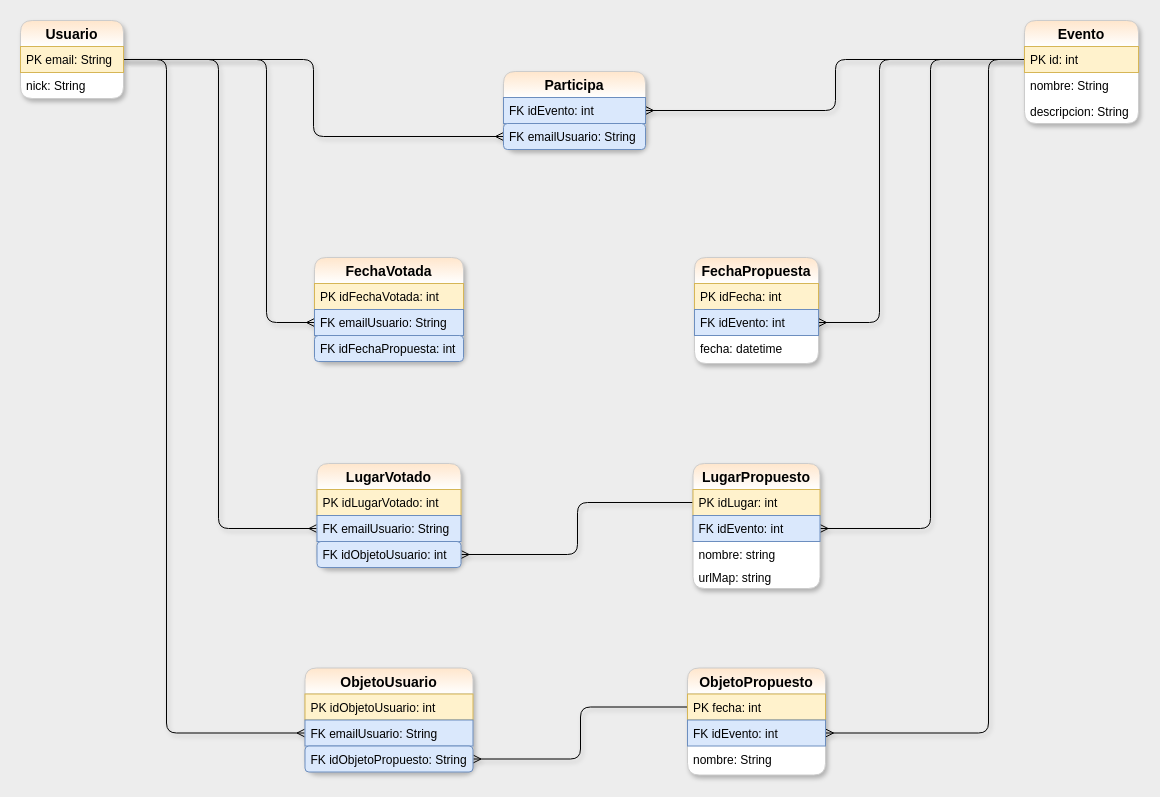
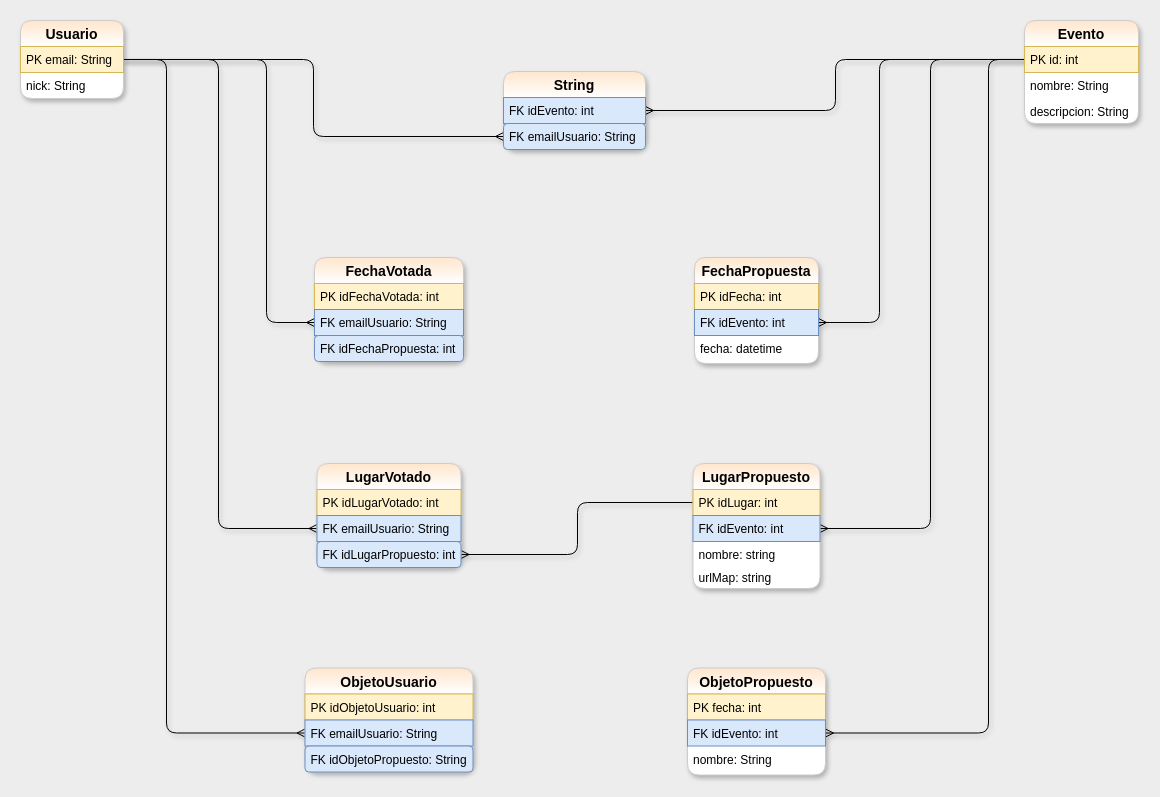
(574, 85) -> (574, 85)
(390, 555) -> (395, 555)
(581, 733) -> none
